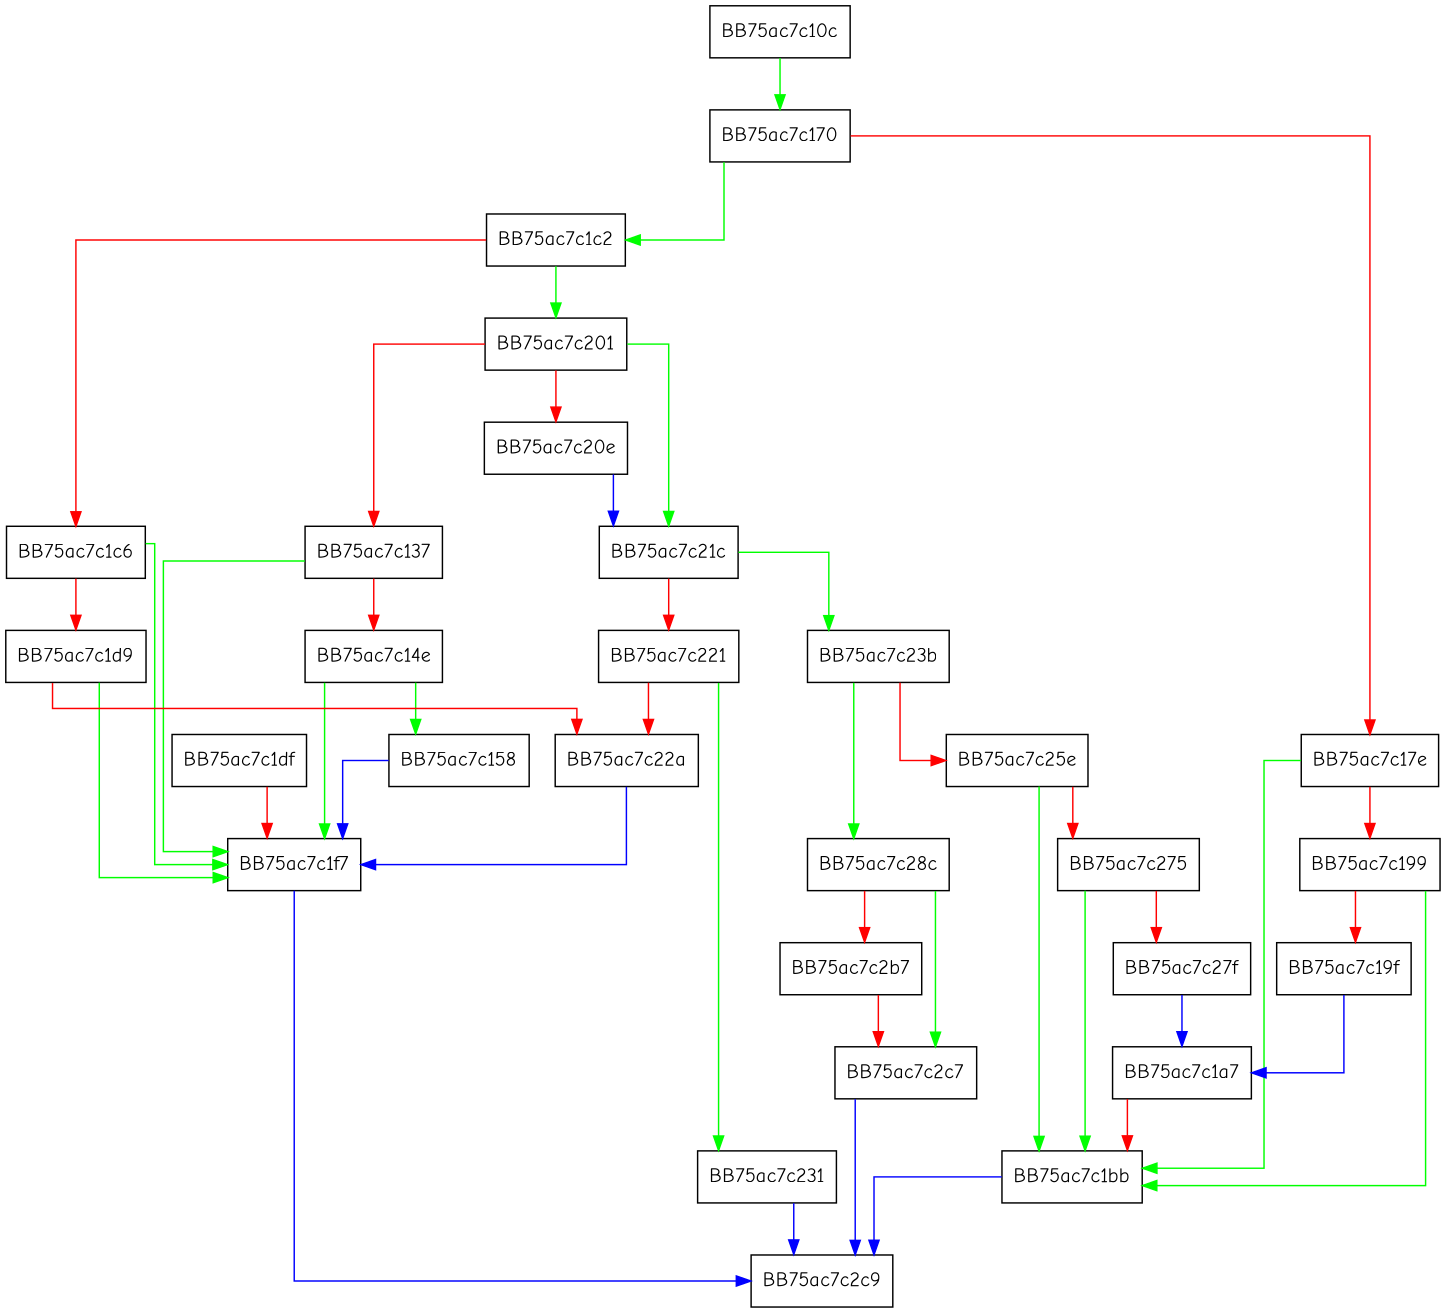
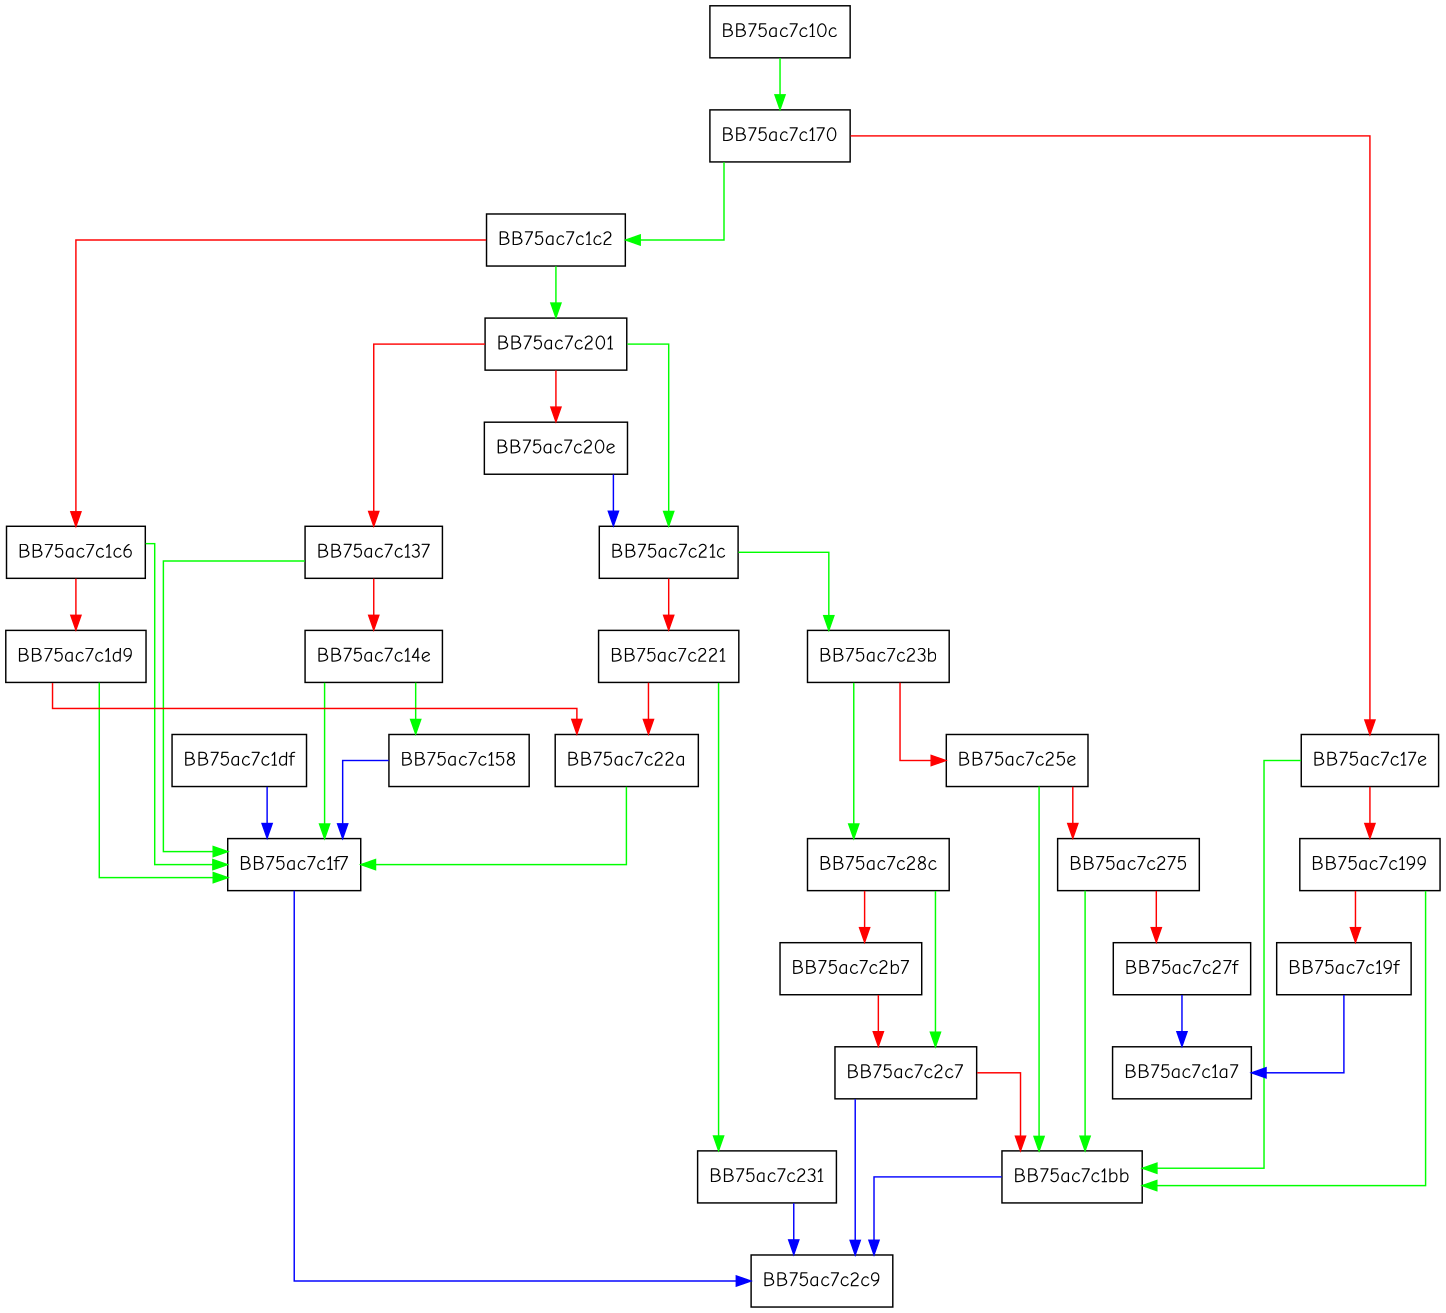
(267, 805) -> (267, 805)
(540, 865) -> (540, 865)
(1127, 1117) -> (1021, 1083)
